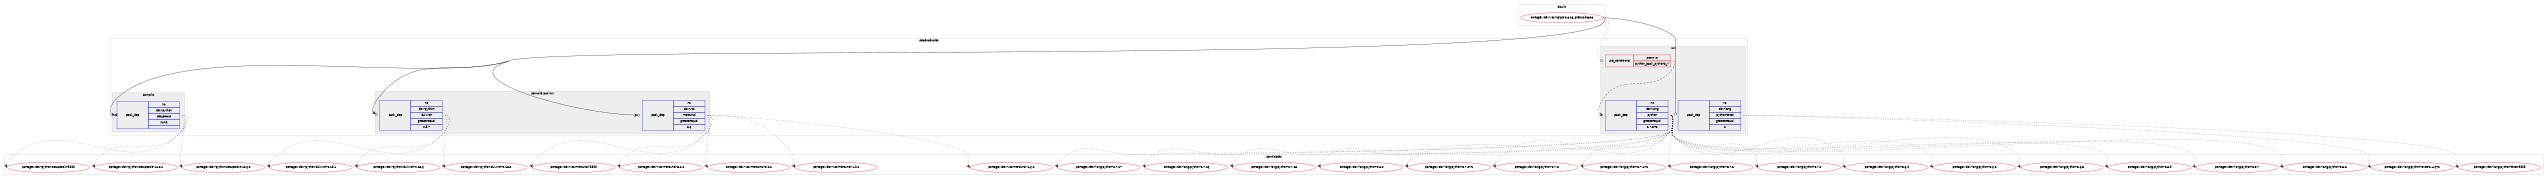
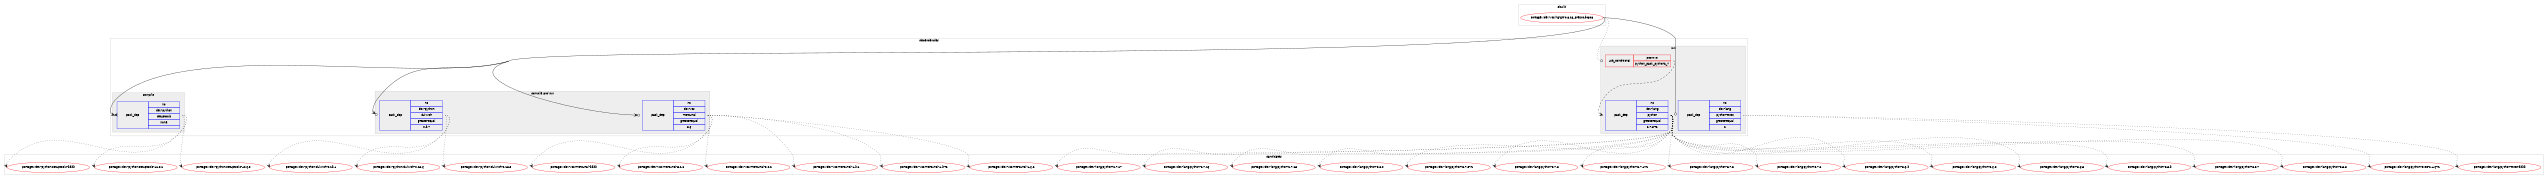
none -> (924, 167)
